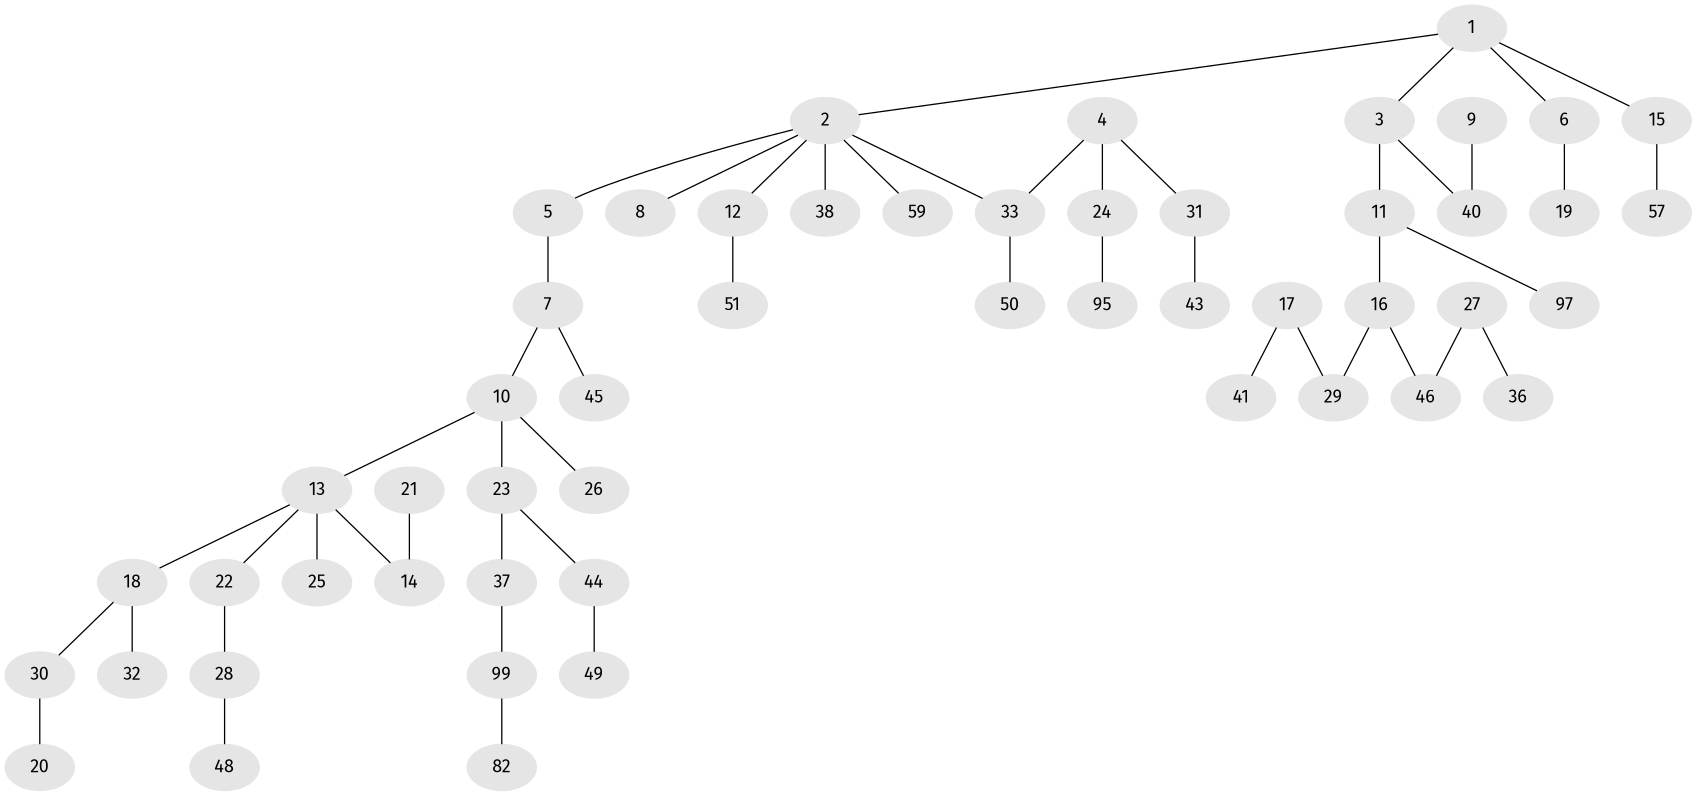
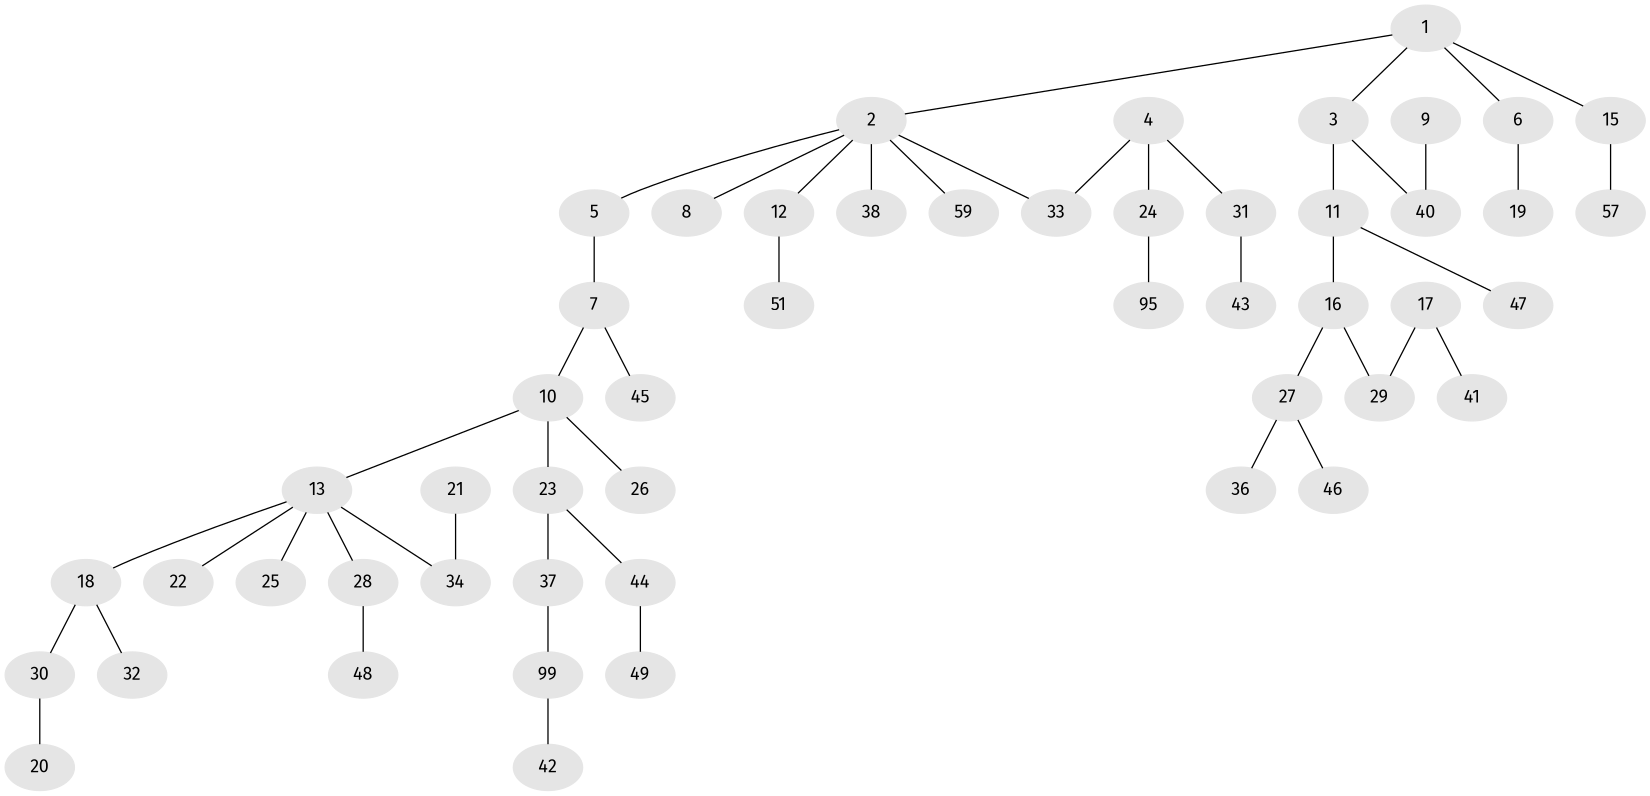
(1010, 305) -> none
(1564, 305) -> (1518, 305)
(1403, 352) -> (1310, 352)
(409, 583) -> (456, 583)
(225, 629) -> (340, 536)
(502, 767) -> (548, 767)
